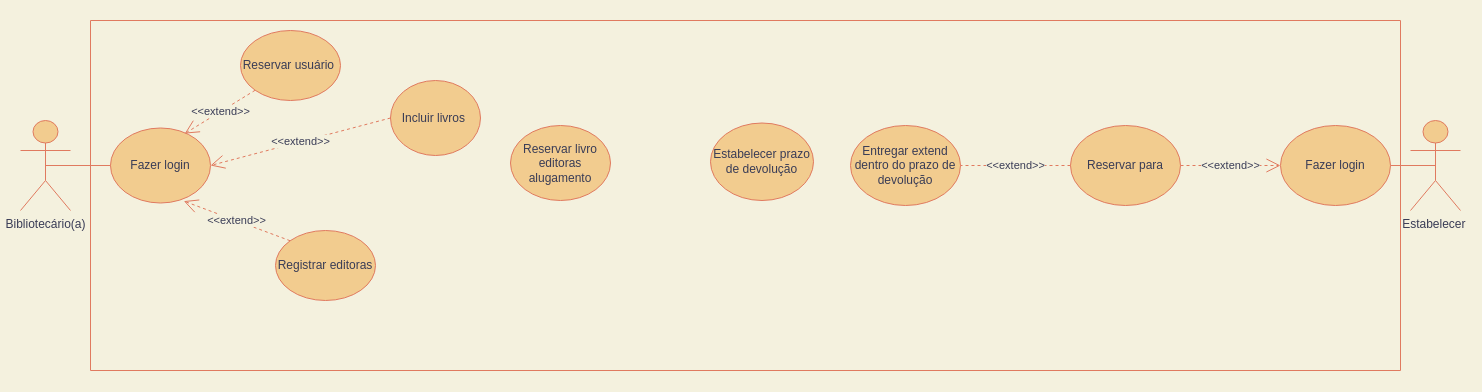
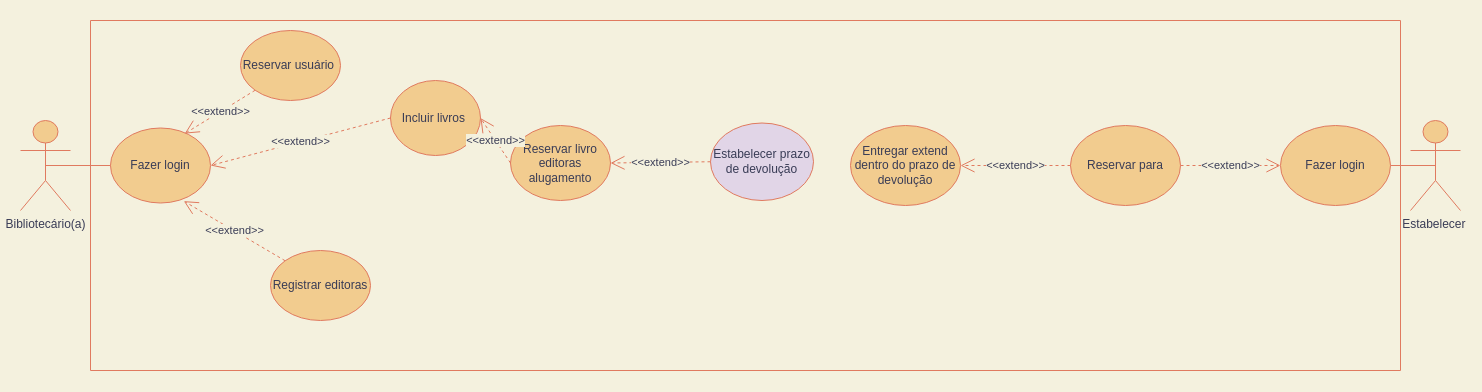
none -> (496, 142)
none -> (652, 162)
(762, 162) -> (762, 162)
(967, 166) -> (967, 166)
(326, 266) -> (321, 286)
